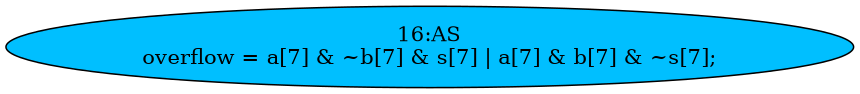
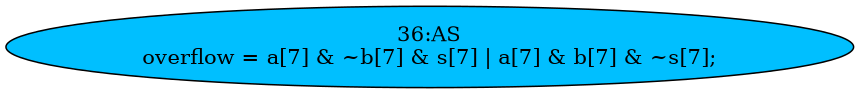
(430, 47) -> (430, 47)
